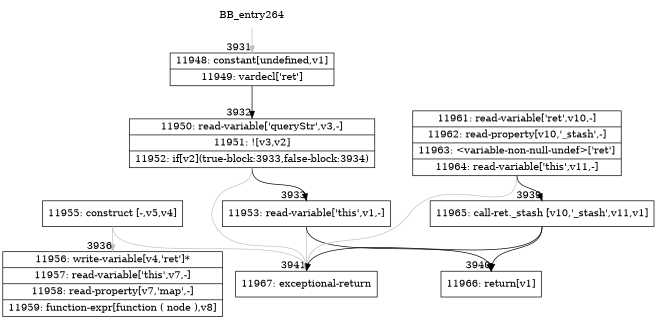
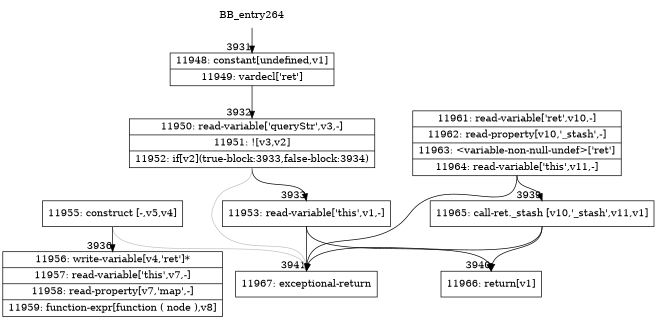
(252, 37) -> (252, 37)
(411, 211) -> (411, 211)
(113, 236) -> (113, 236)
(306, 245) -> (306, 245)
